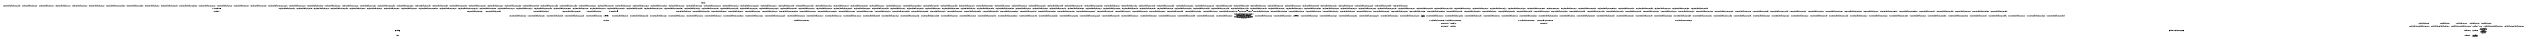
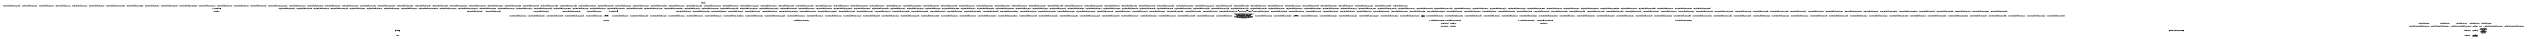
(1553, 9) -> (1554, 9)
